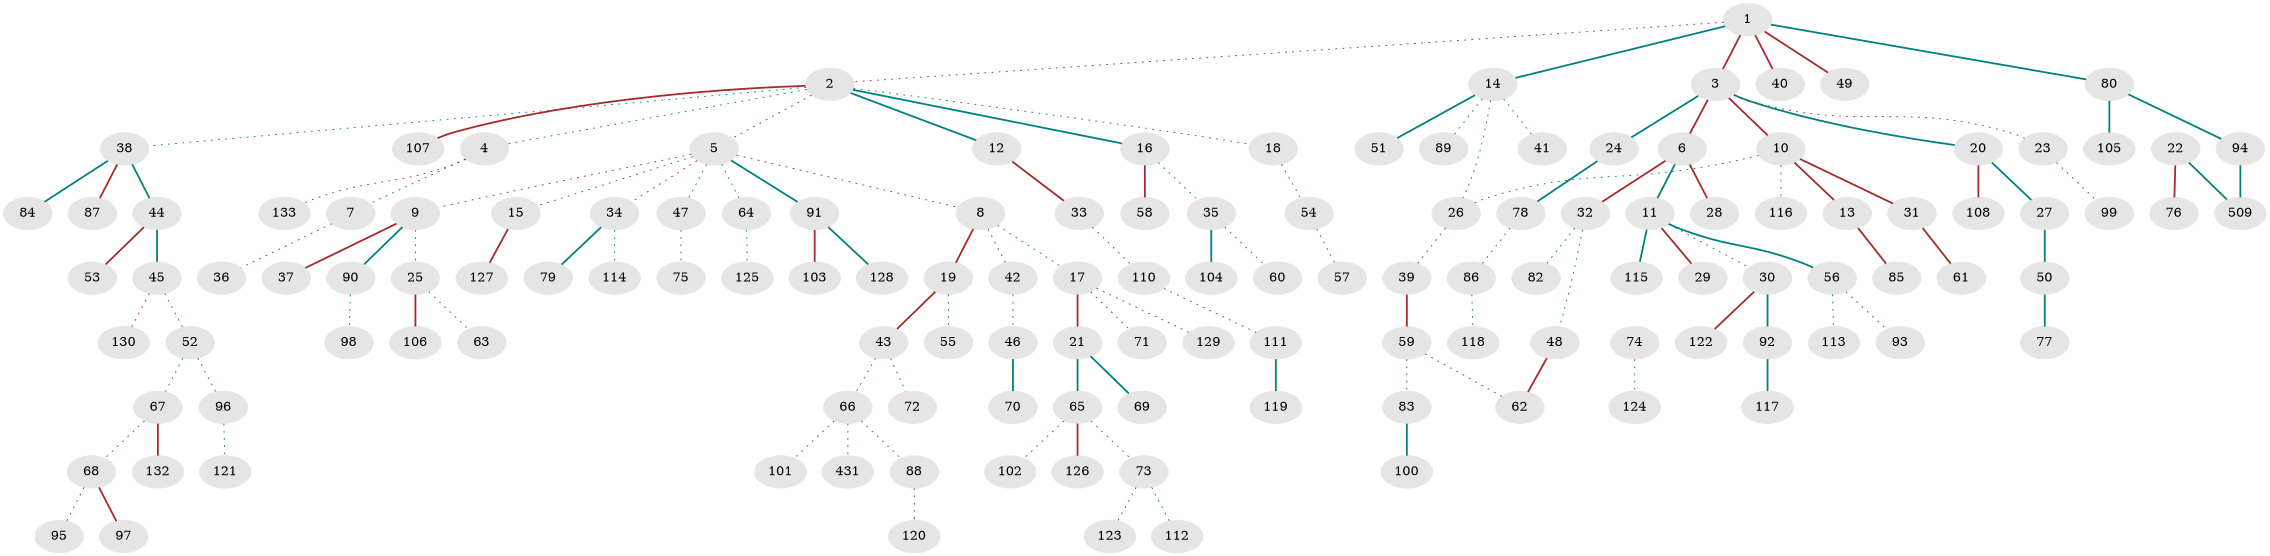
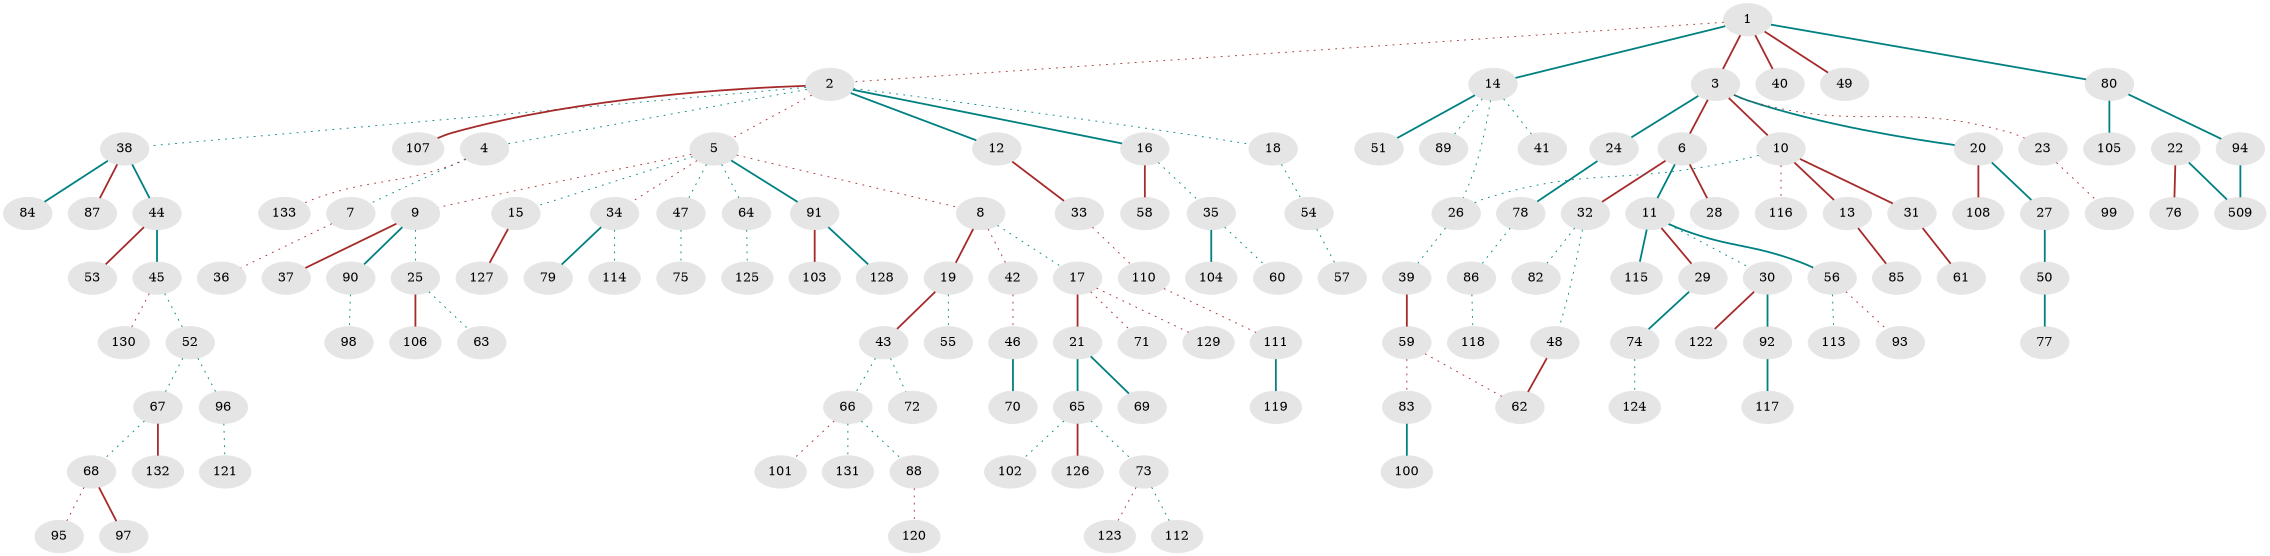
none -> (1669, 310)
(848, 472) -> (848, 472)
